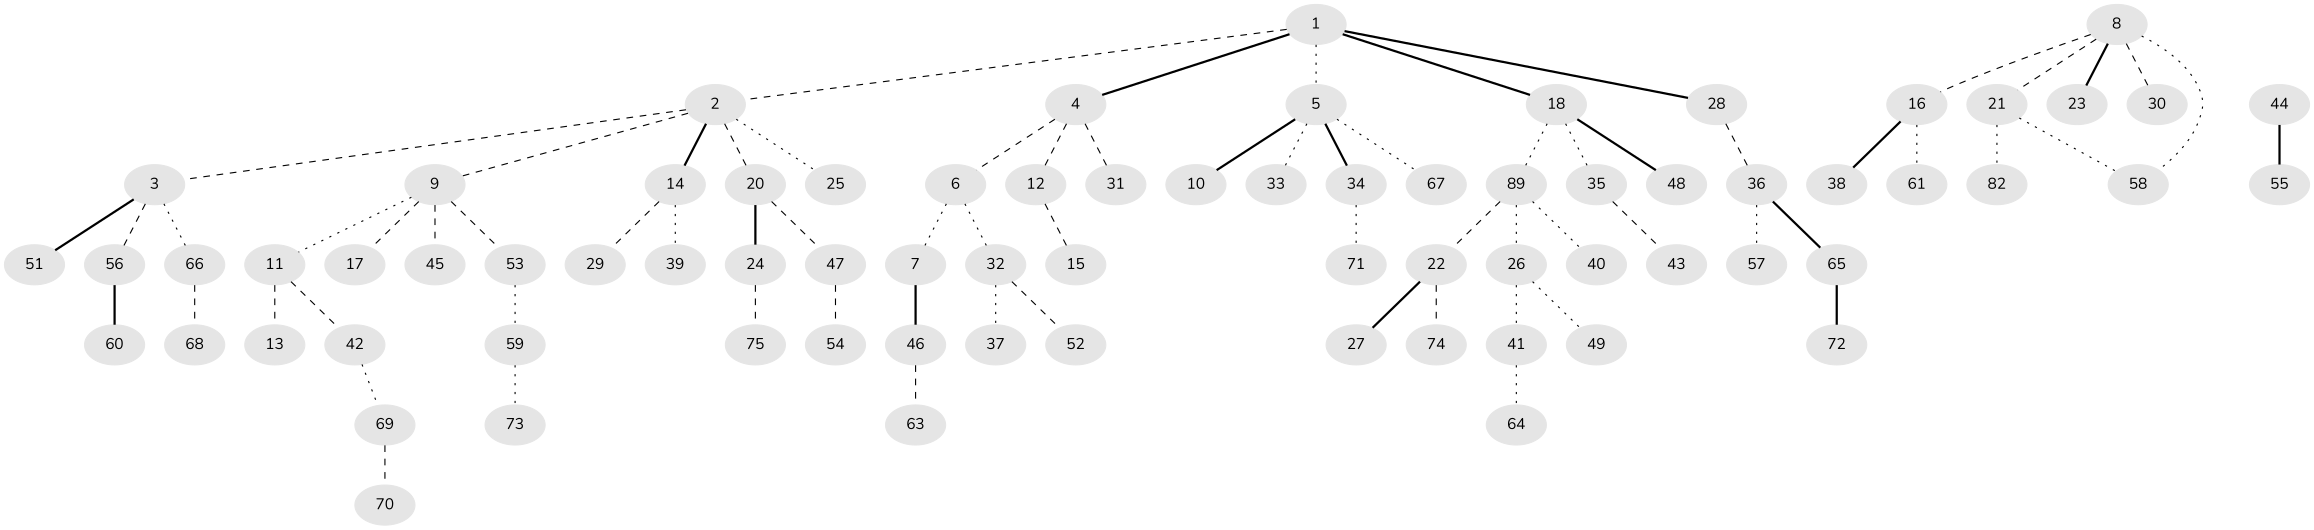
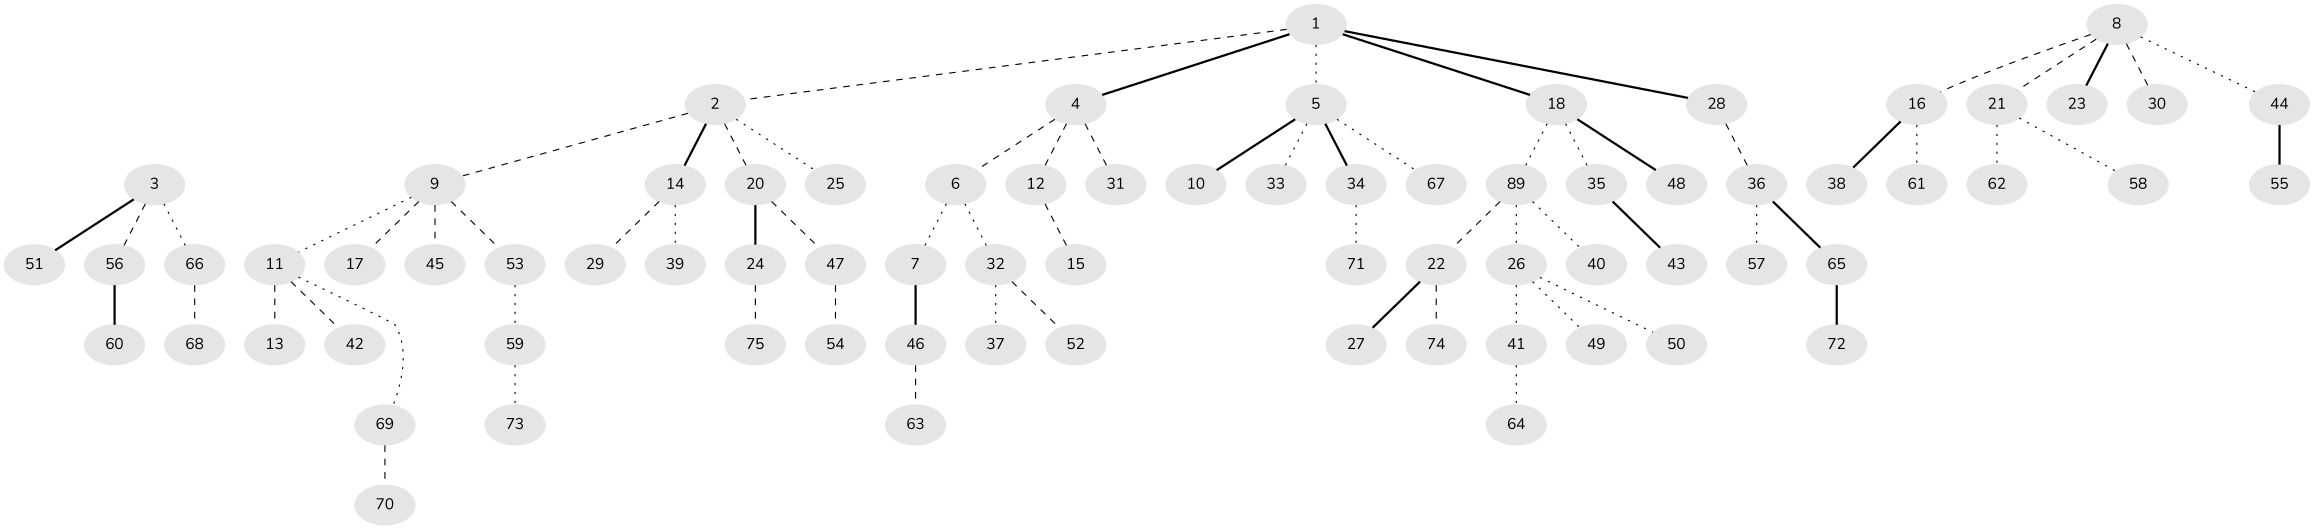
(2202, 97) -> (2198, 64)
(435, 145) -> none
(1997, 185) -> (1997, 185)
(1636, 225) -> (1636, 225)
none -> (1677, 345)
(370, 385) -> (384, 319)
